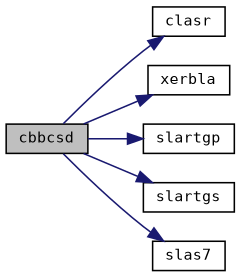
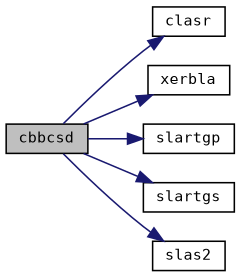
(189, 256) -> (189, 256)
